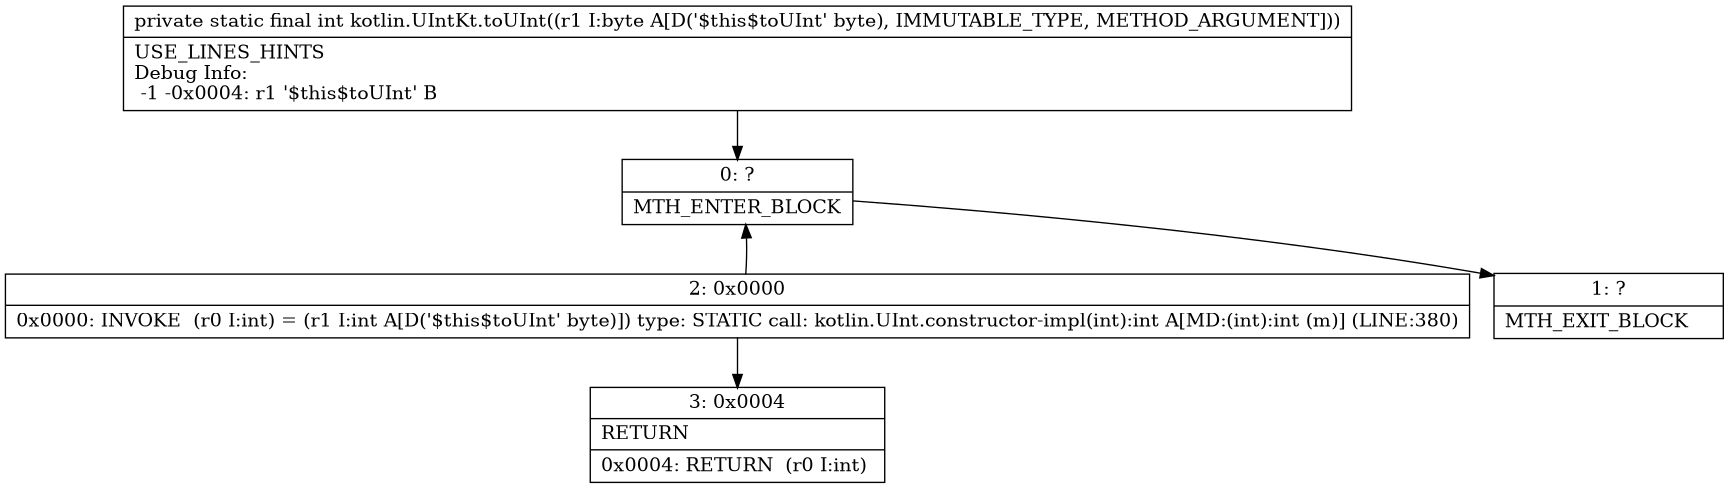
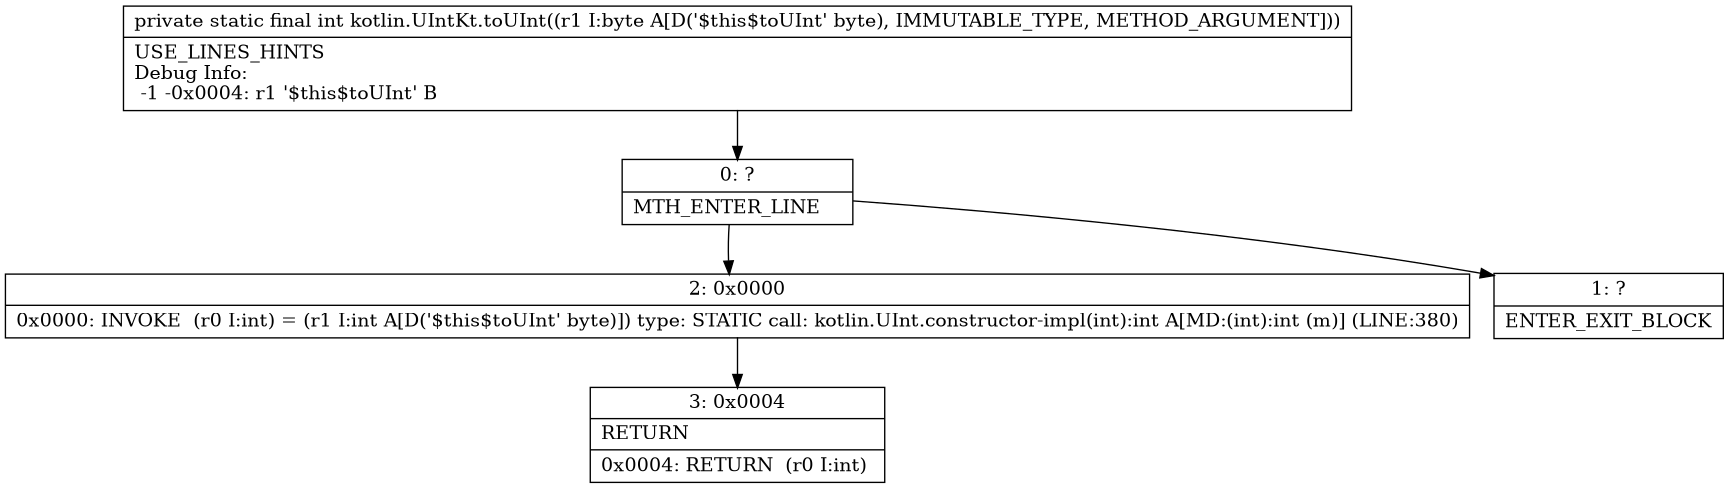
(737, 208) -> (727, 208)
(747, 256) -> (728, 243)
(1597, 322) -> (1609, 322)
